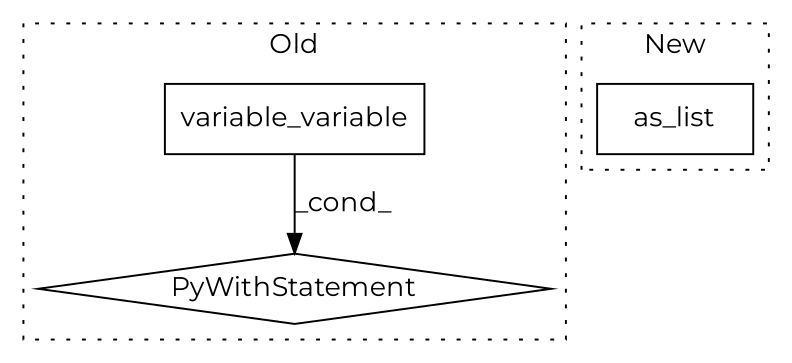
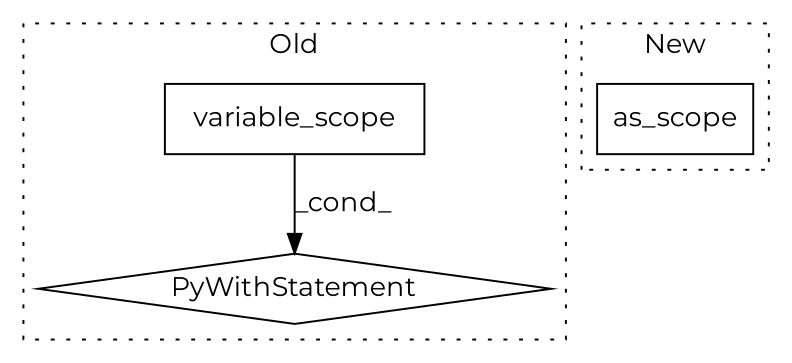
(295, 119) -> (295, 119)
(675, 119) -> (675, 119)
